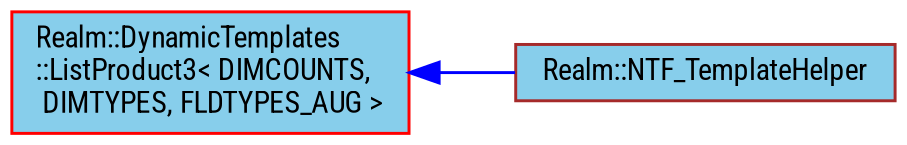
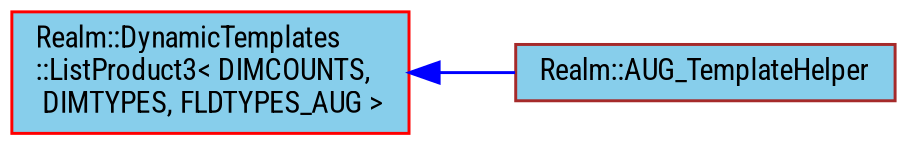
(705, 73) -> (705, 73)
